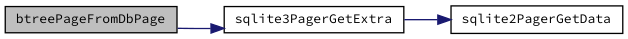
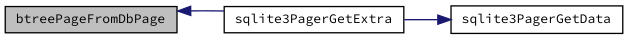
(537, 20) -> (537, 20)
(194, 28) -> (208, 11)
